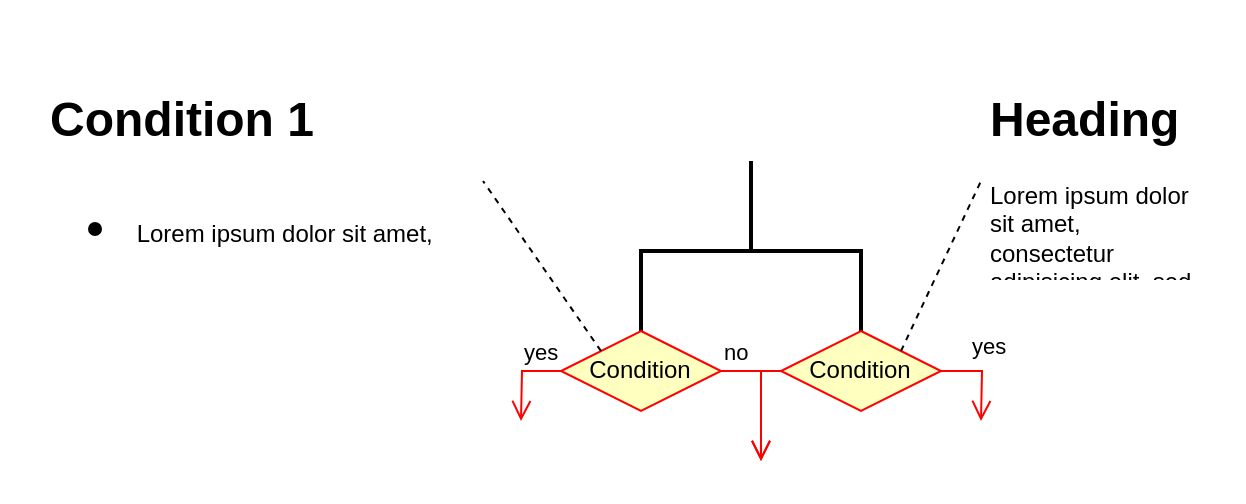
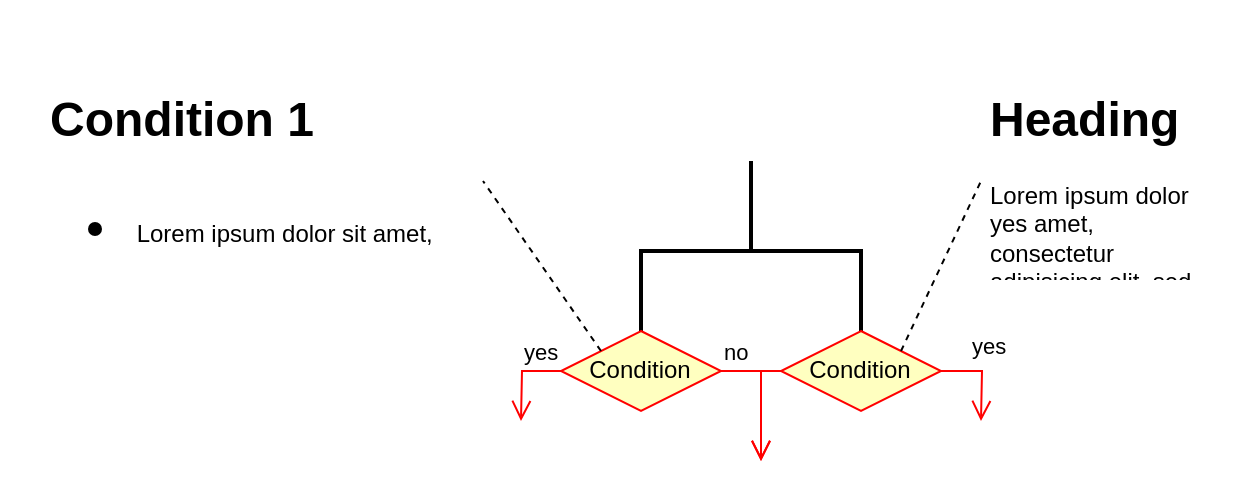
(1094, 176) -> (1094, 176)
